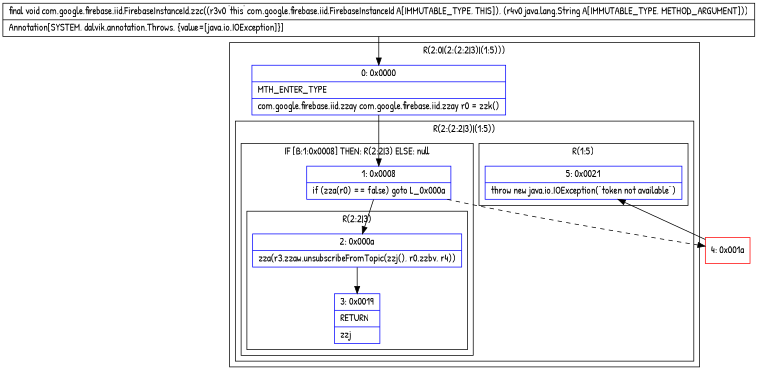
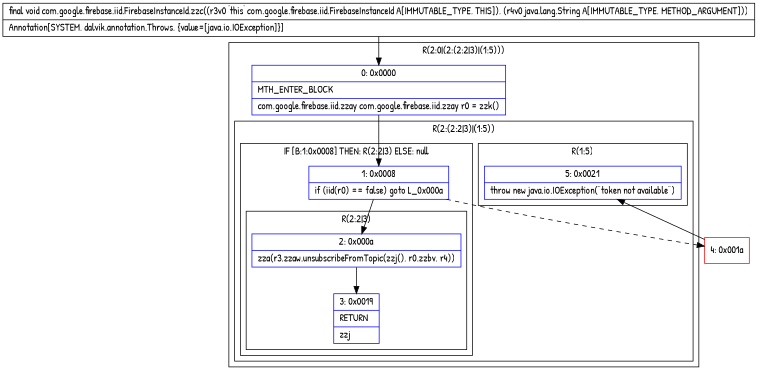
(293, 90) -> (296, 90)
(379, 191) -> (379, 191)
